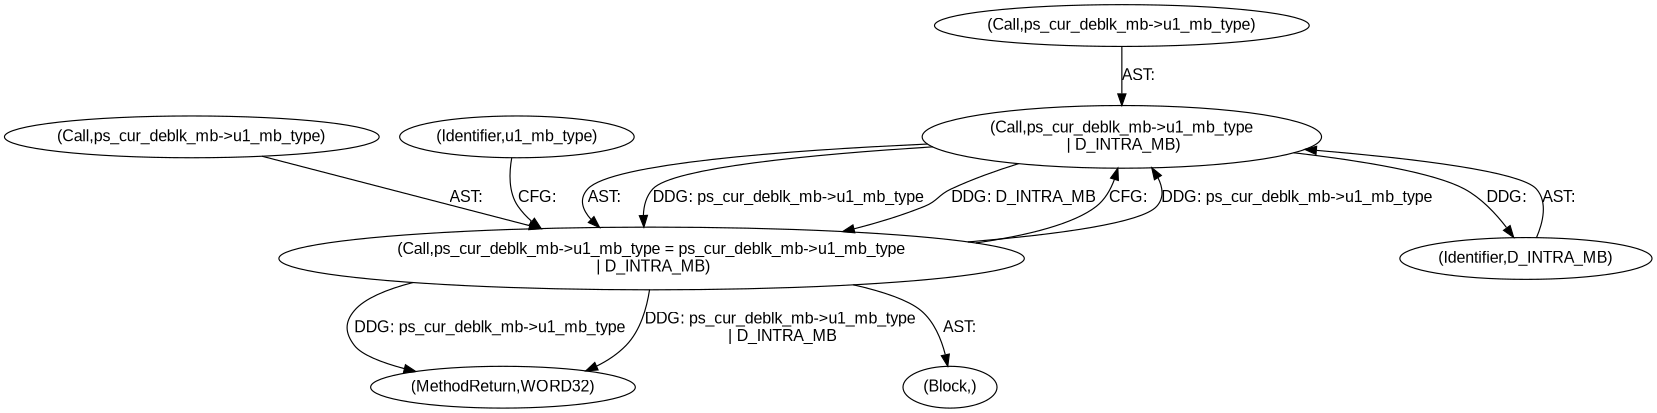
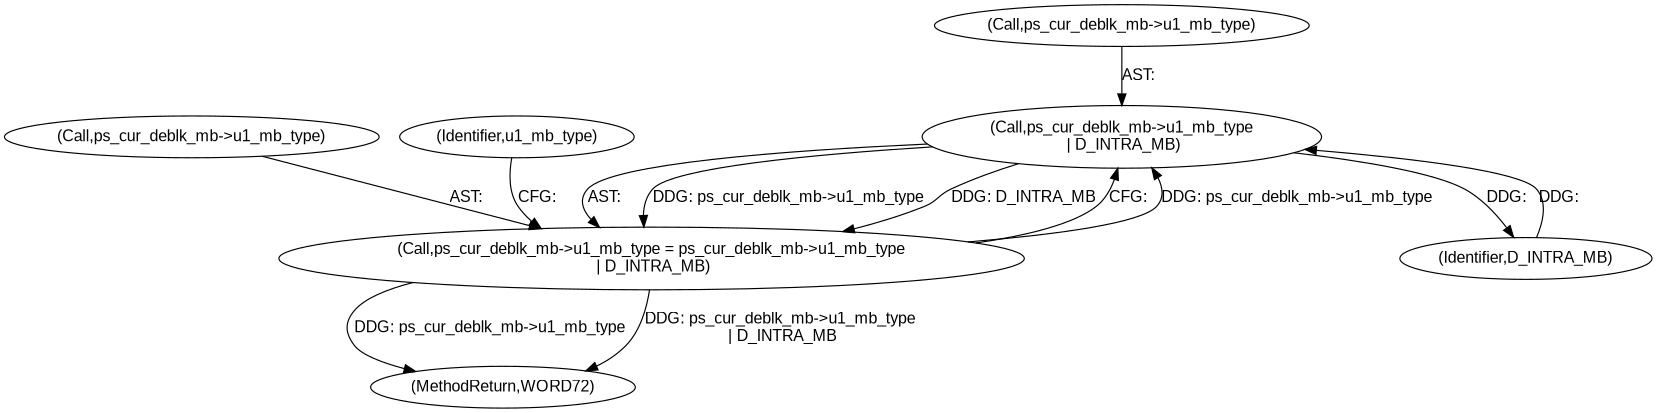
(1561, 198) -> (1561, 198)
(503, 387) -> (503, 387)
(950, 387) -> none
